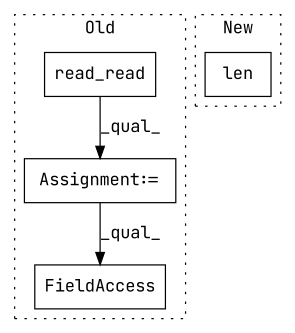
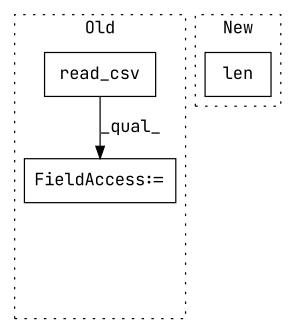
(100, 74) -> (100, 74)
(100, 181) -> (100, 181)
(100, 287) -> none
